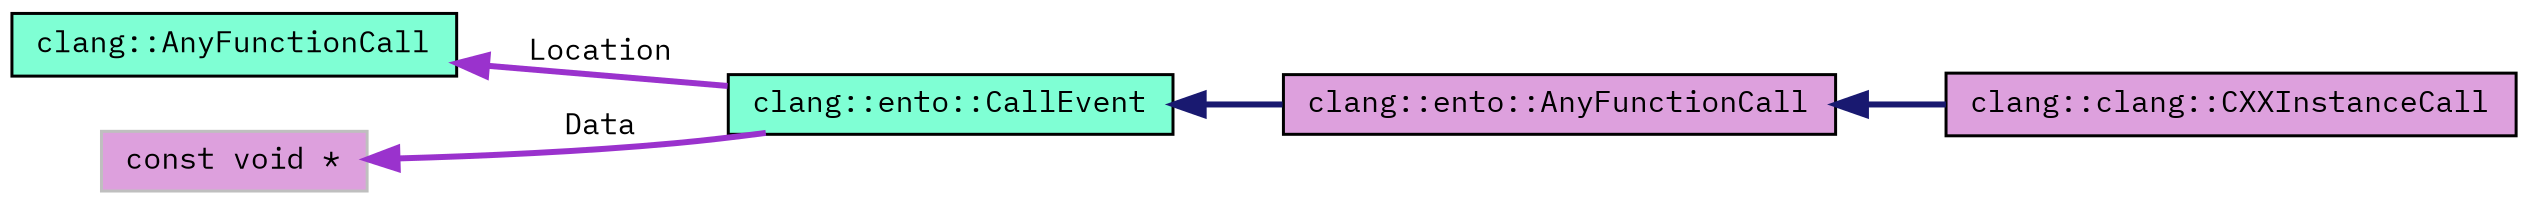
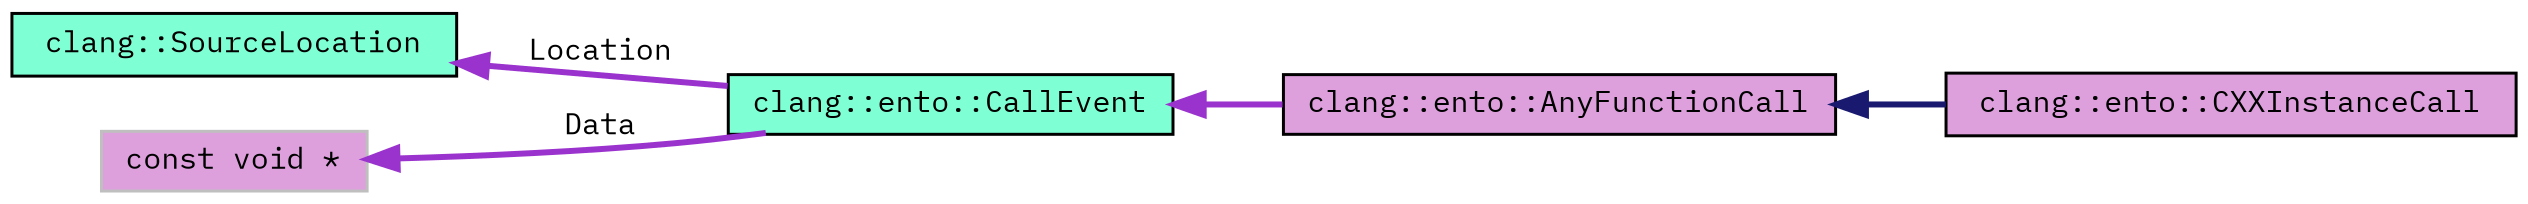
(234, 45) -> (234, 45)
(1243, 104) -> (1243, 104)
(2231, 104) -> (2231, 104)
